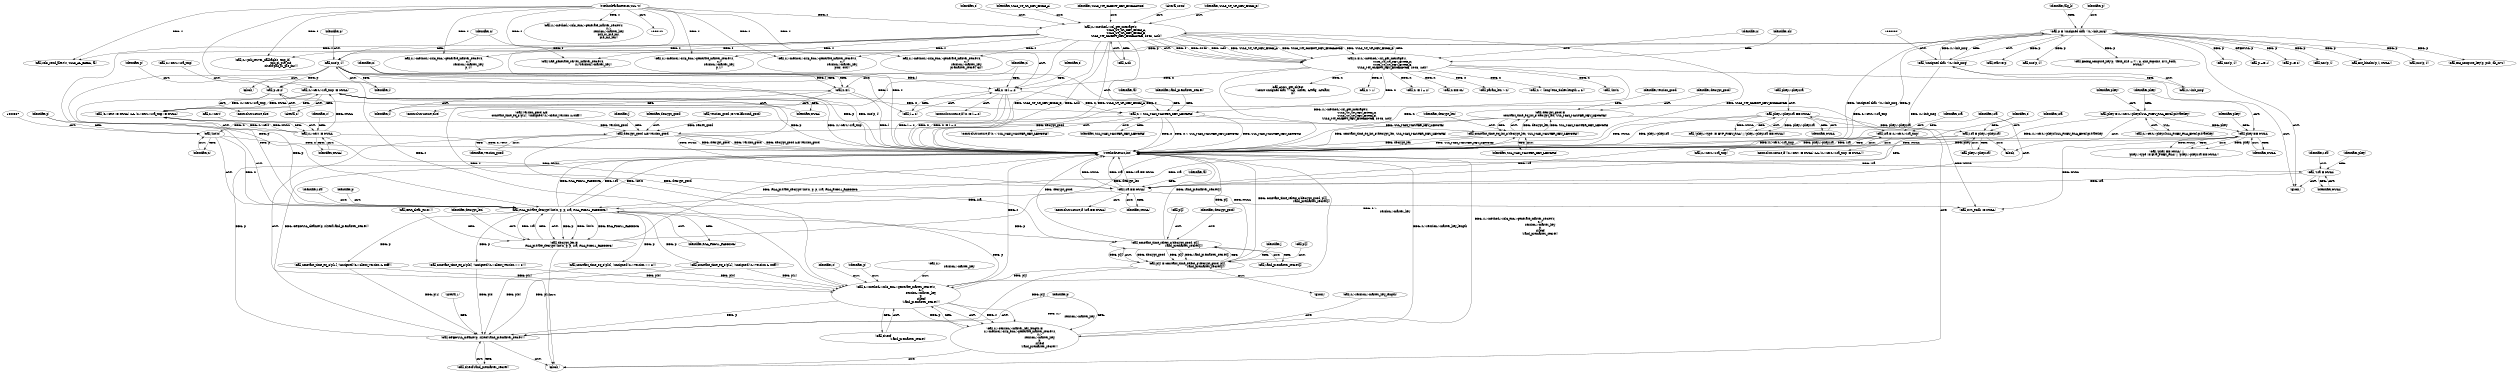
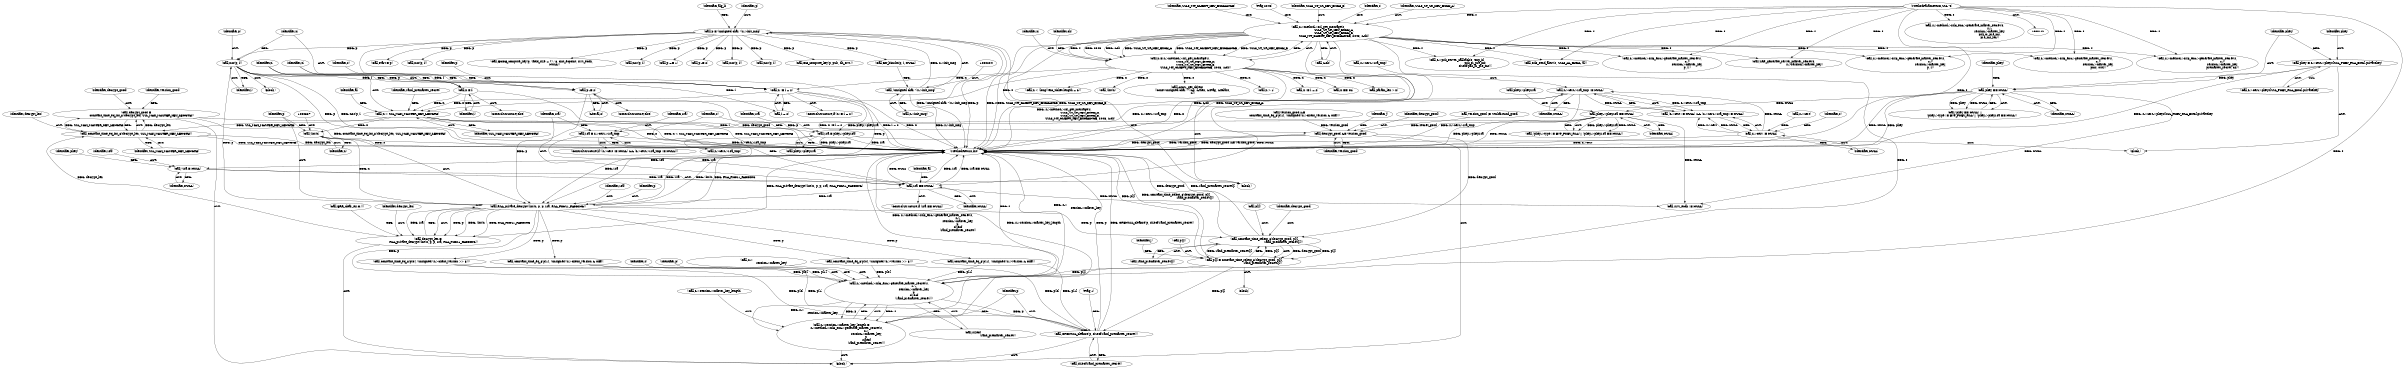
(1175, 6) -> (1264, 6)
(1996, 40) -> (902, 76)
(2244, 49) -> (702, 49)
none -> (1800, 101)
(313, 125) -> (1786, 125)
(1005, 134) -> none
(715, 180) -> none
(712, 244) -> none
(453, 295) -> (1088, 291)
